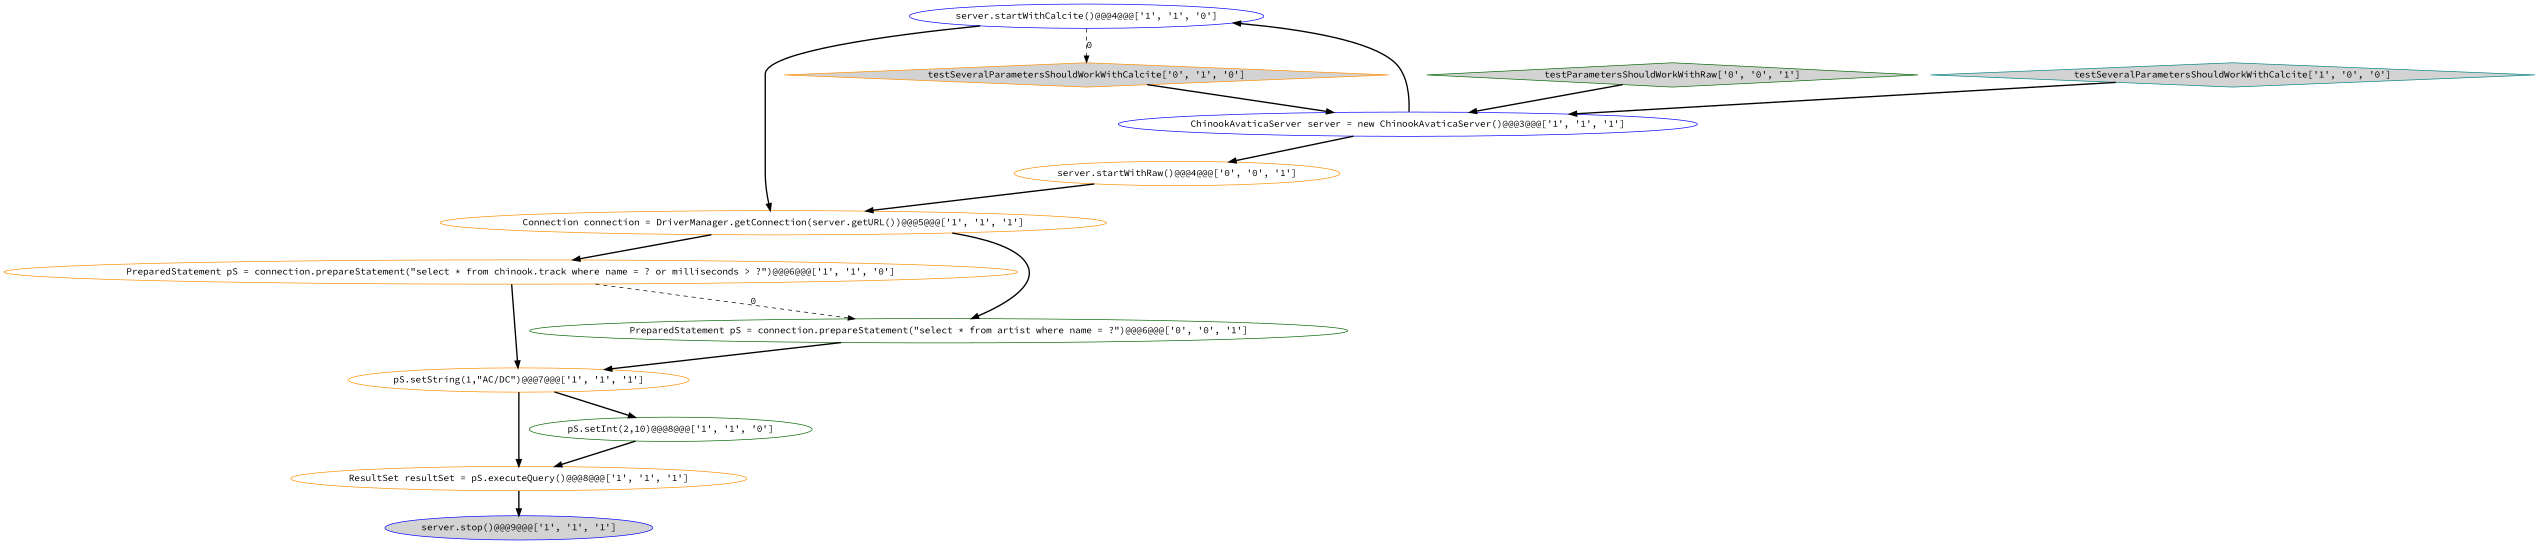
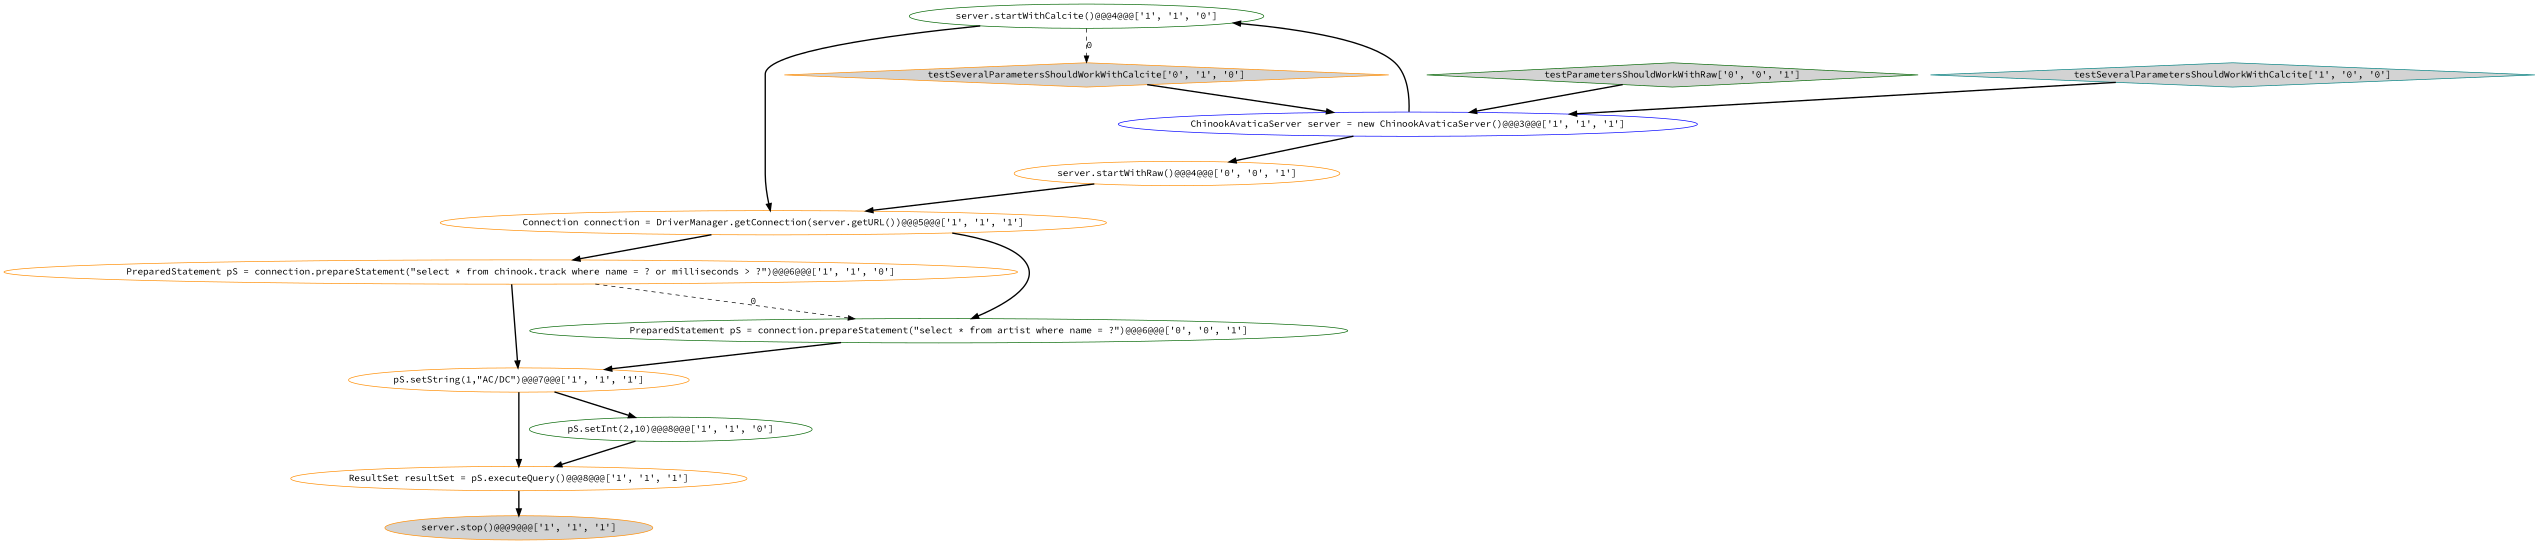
(1087, 16) -> (1087, 16)
(519, 528) -> (519, 528)
